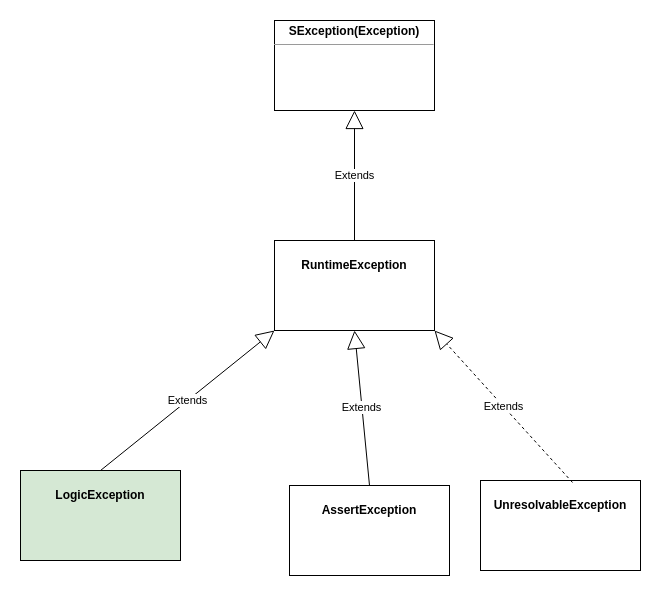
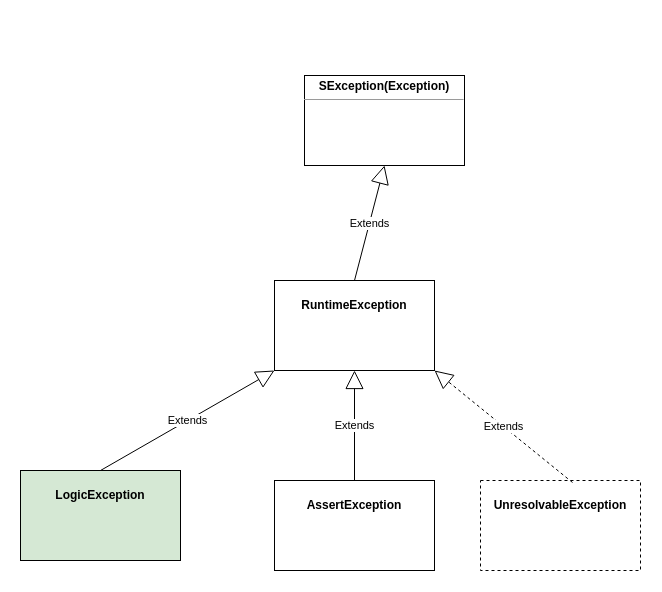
(355, 66) -> (385, 121)
(355, 286) -> (355, 326)
(561, 526) -> (561, 526)
(370, 531) -> (355, 526)
